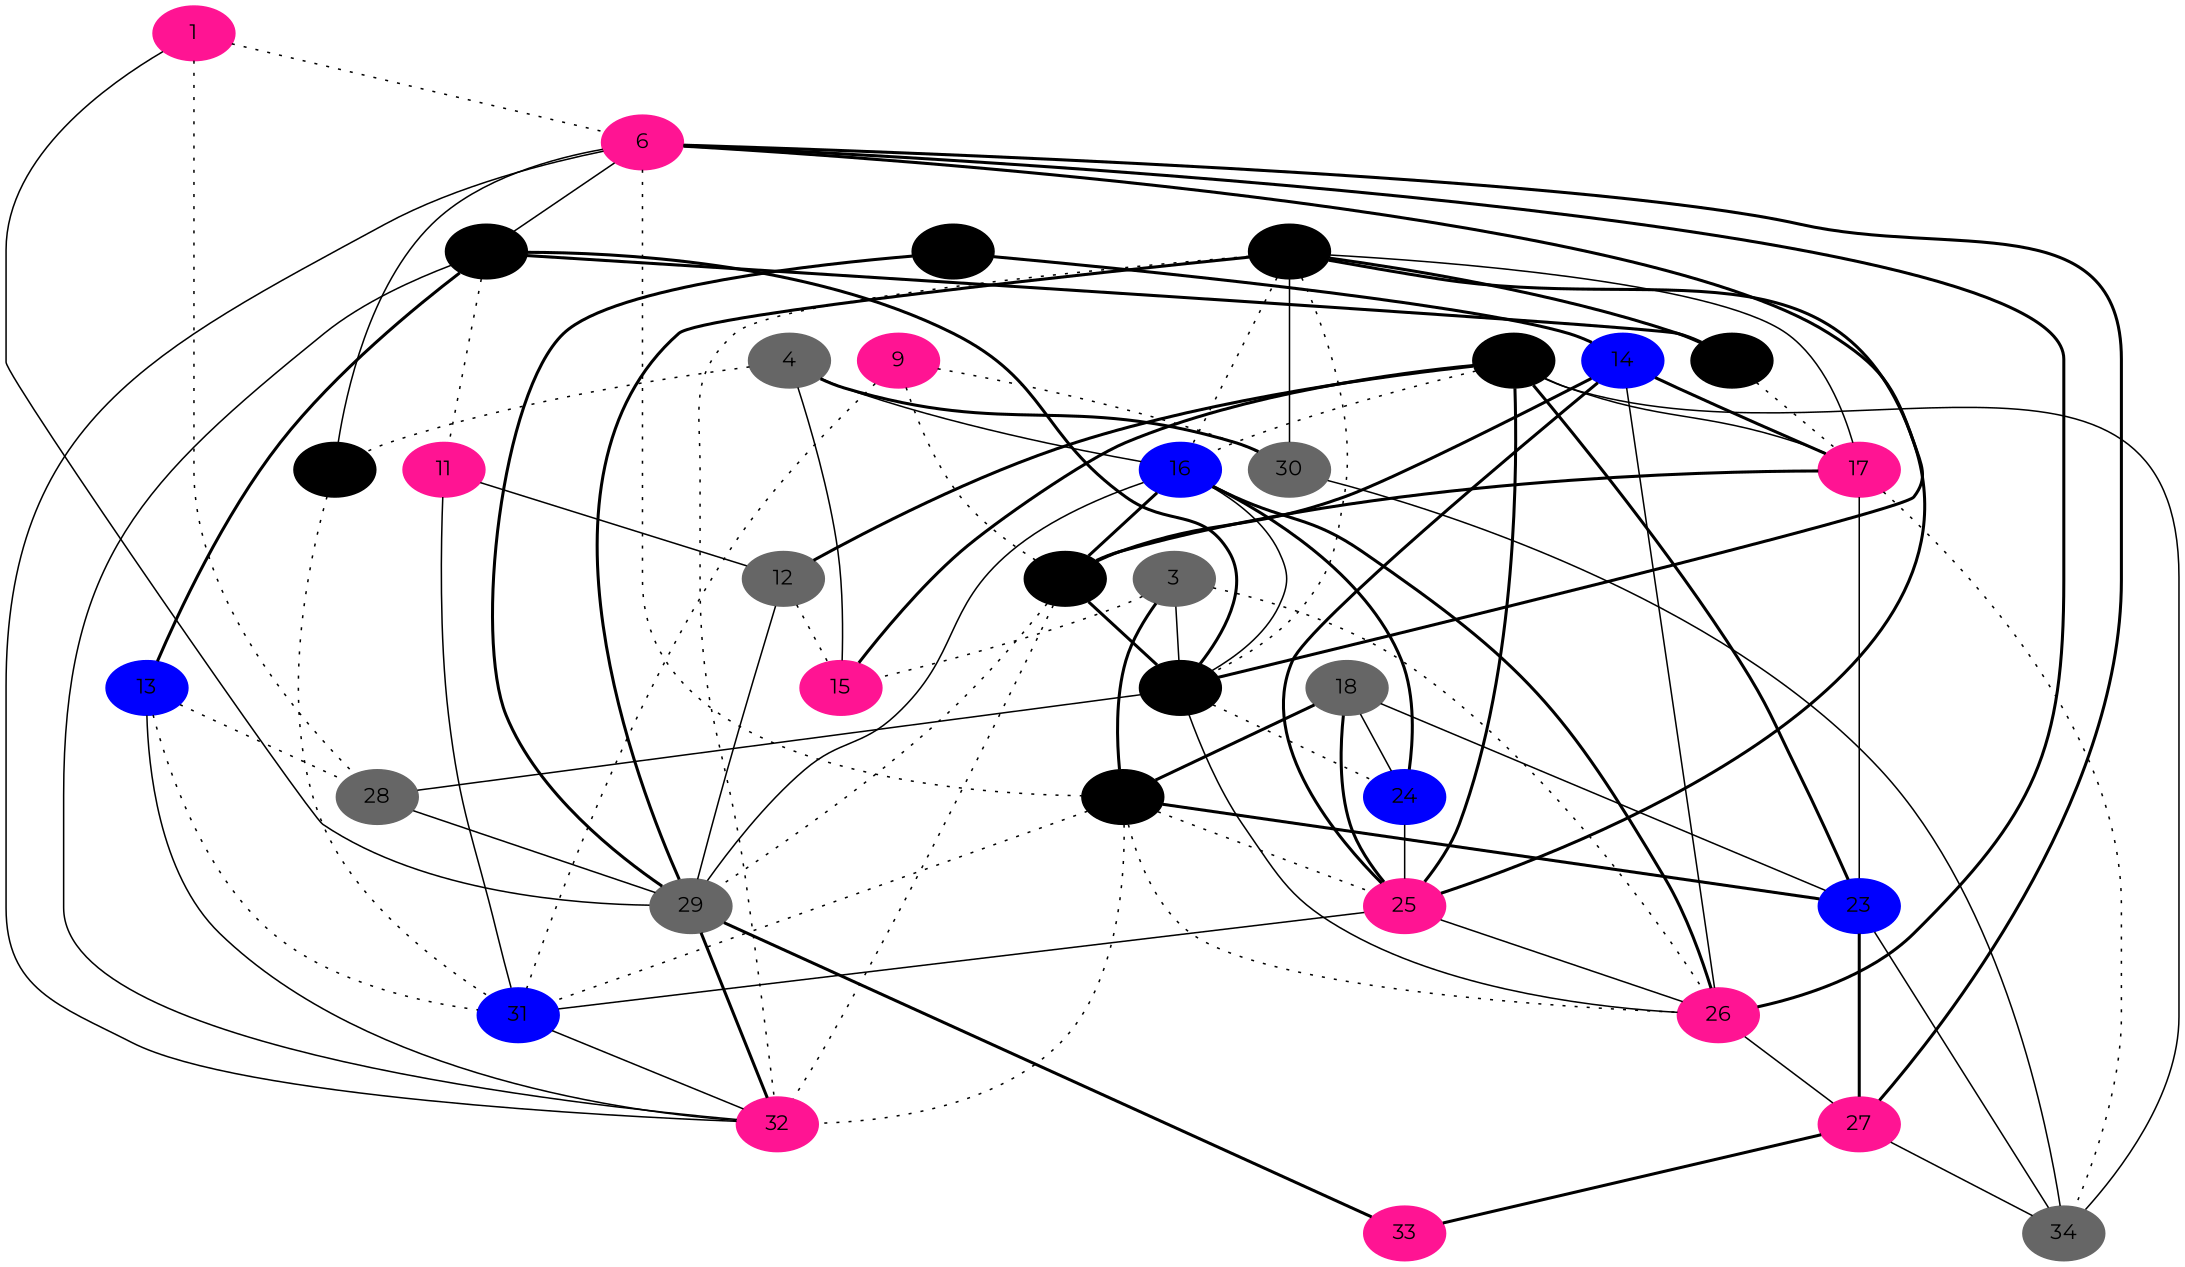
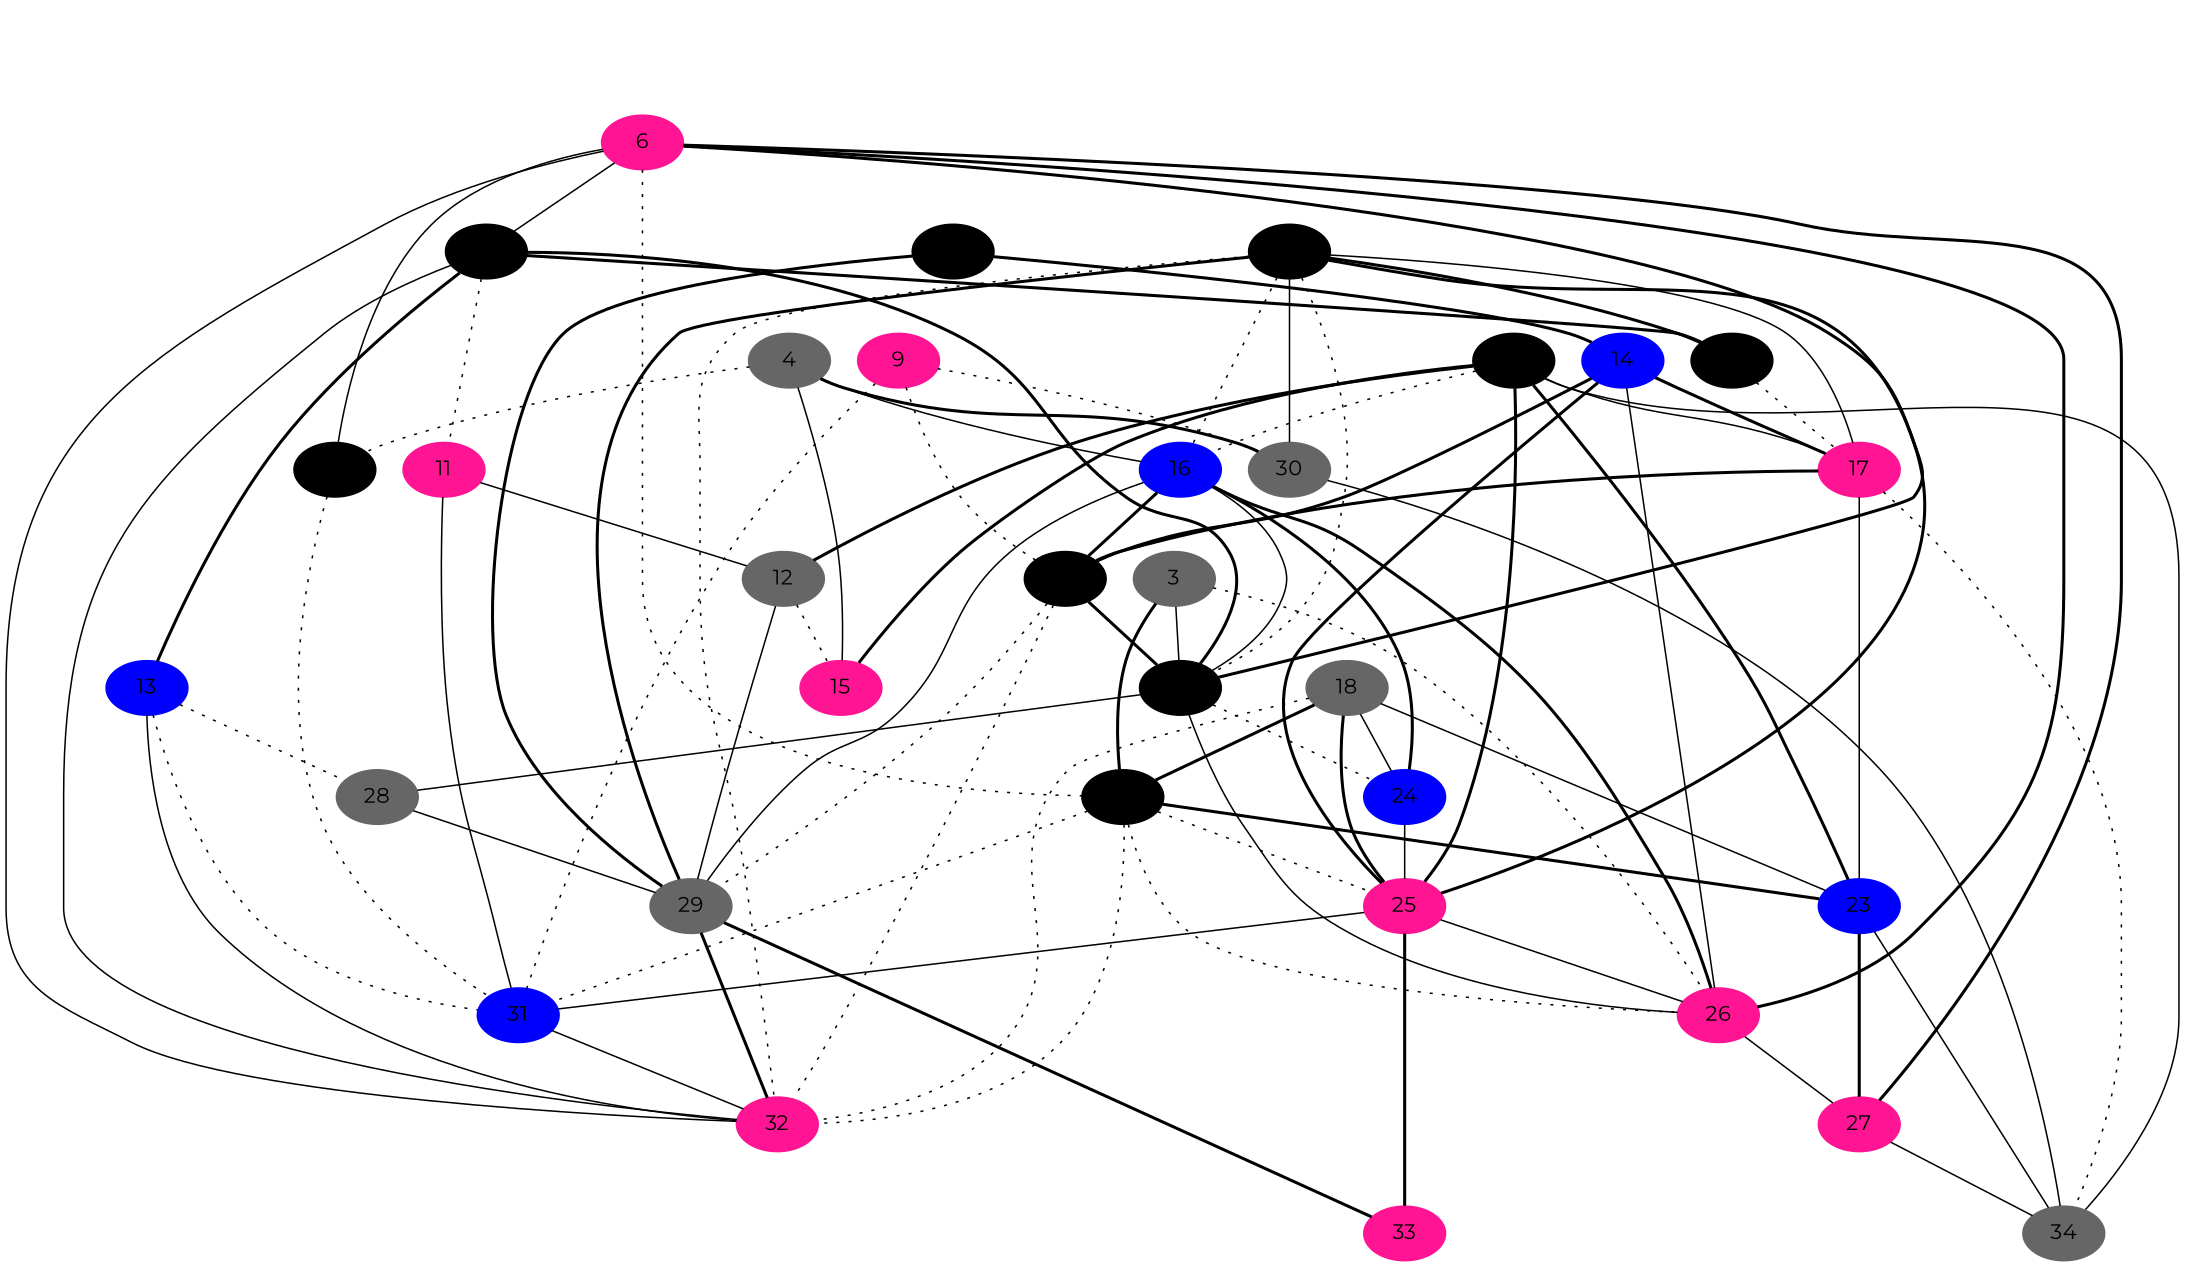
(194, 33) -> none
(999, 646) -> none
none -> (1033, 882)
(1632, 1179) -> (1405, 1070)
